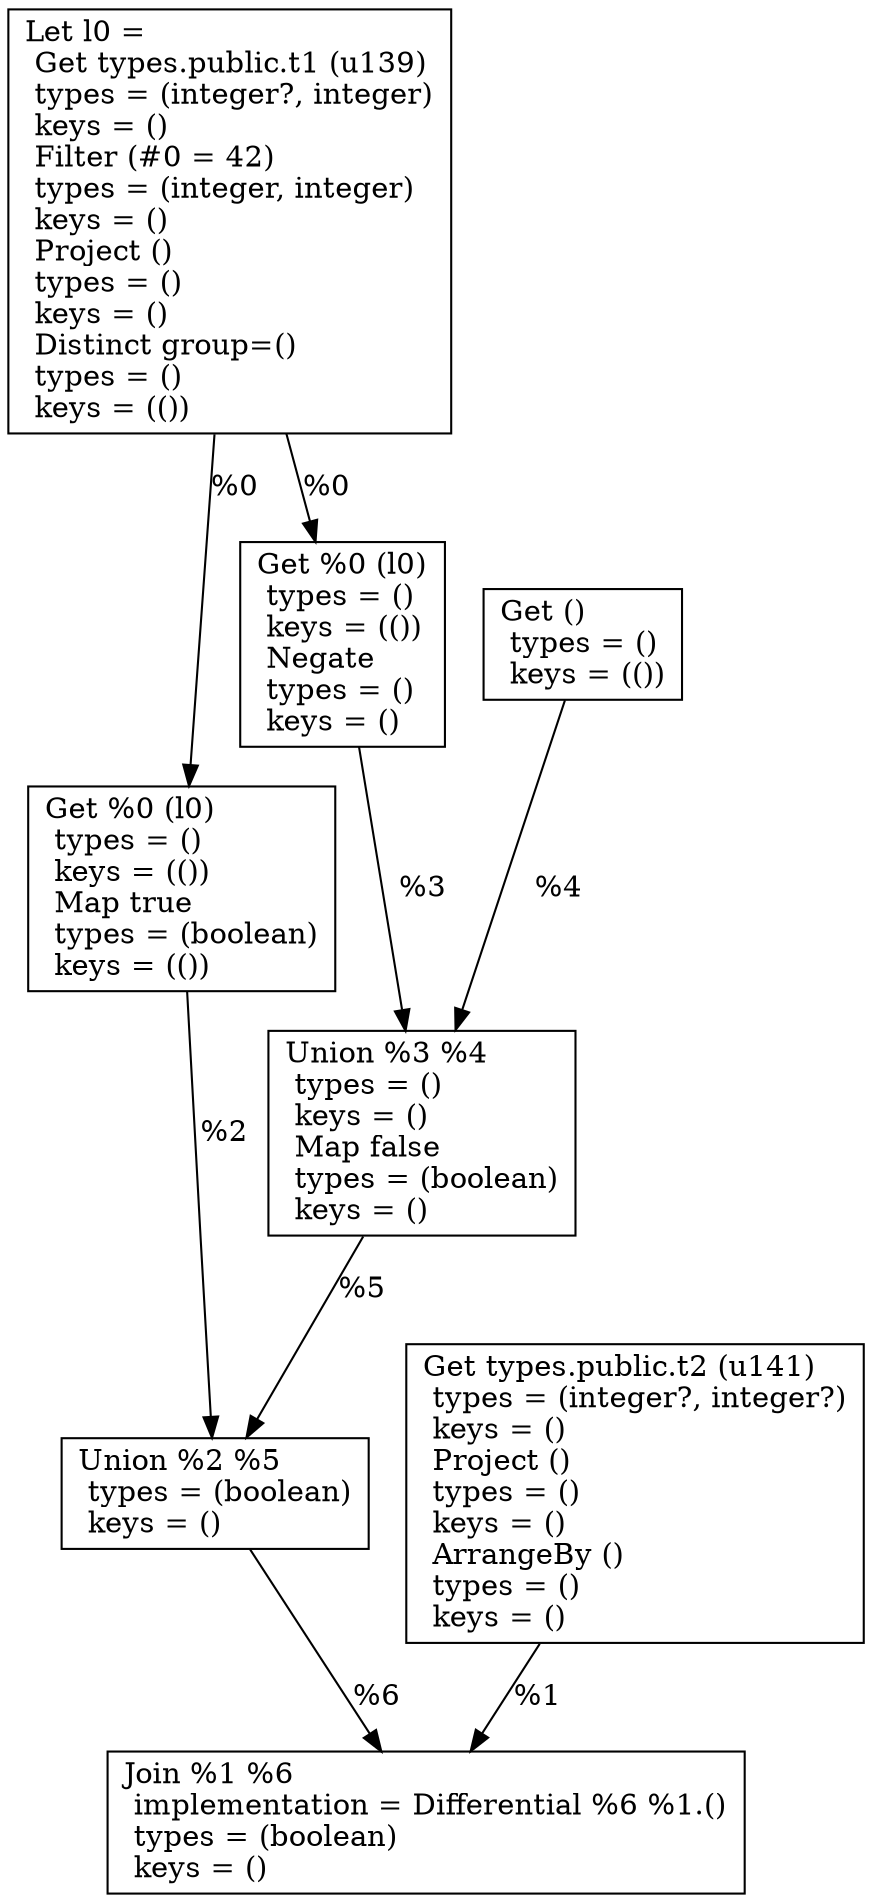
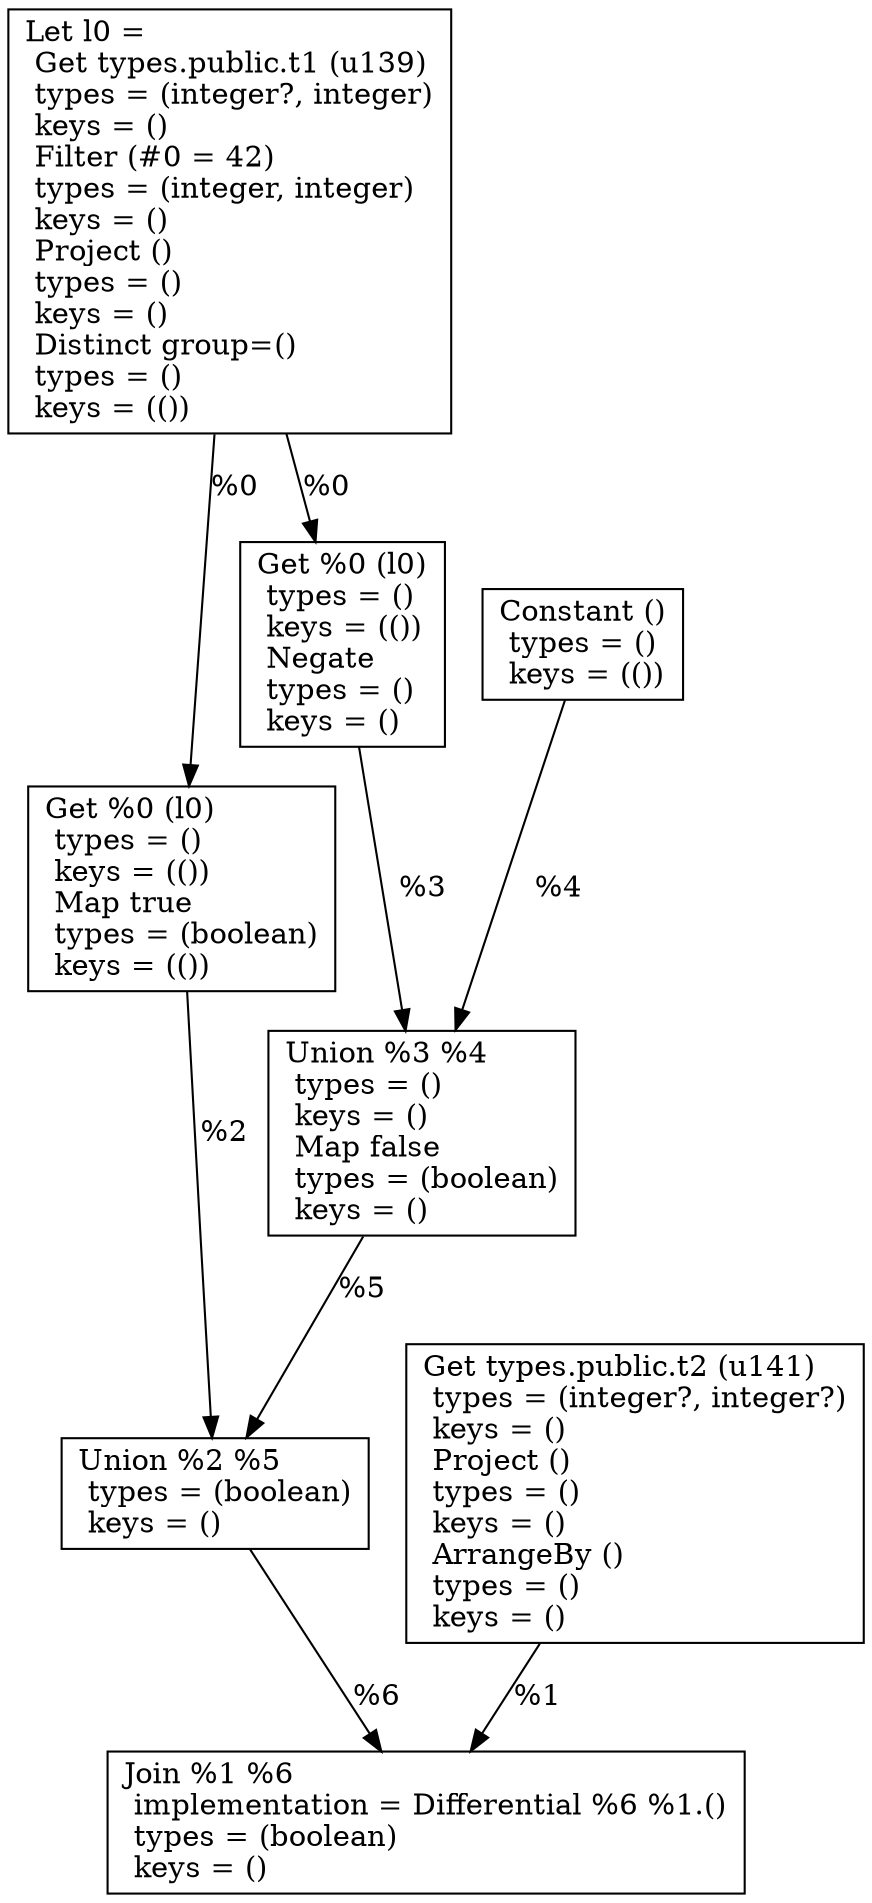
(583, 644) -> (583, 644)
